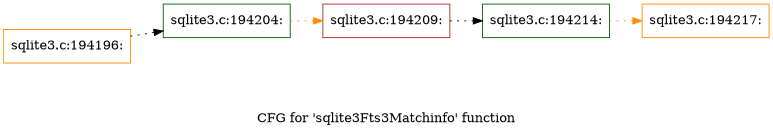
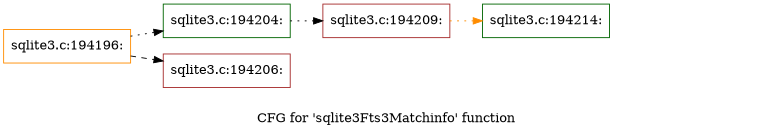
(302, 21) -> (302, 21)
(462, 21) -> (462, 21)
(706, 21) -> none
none -> (227, 71)
